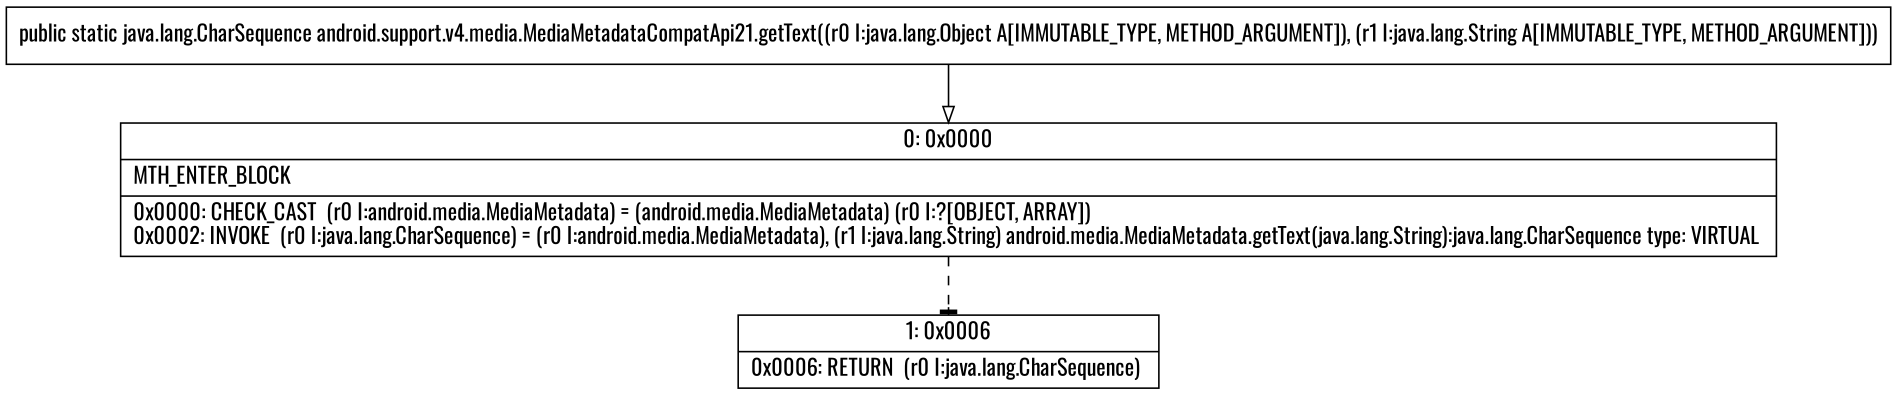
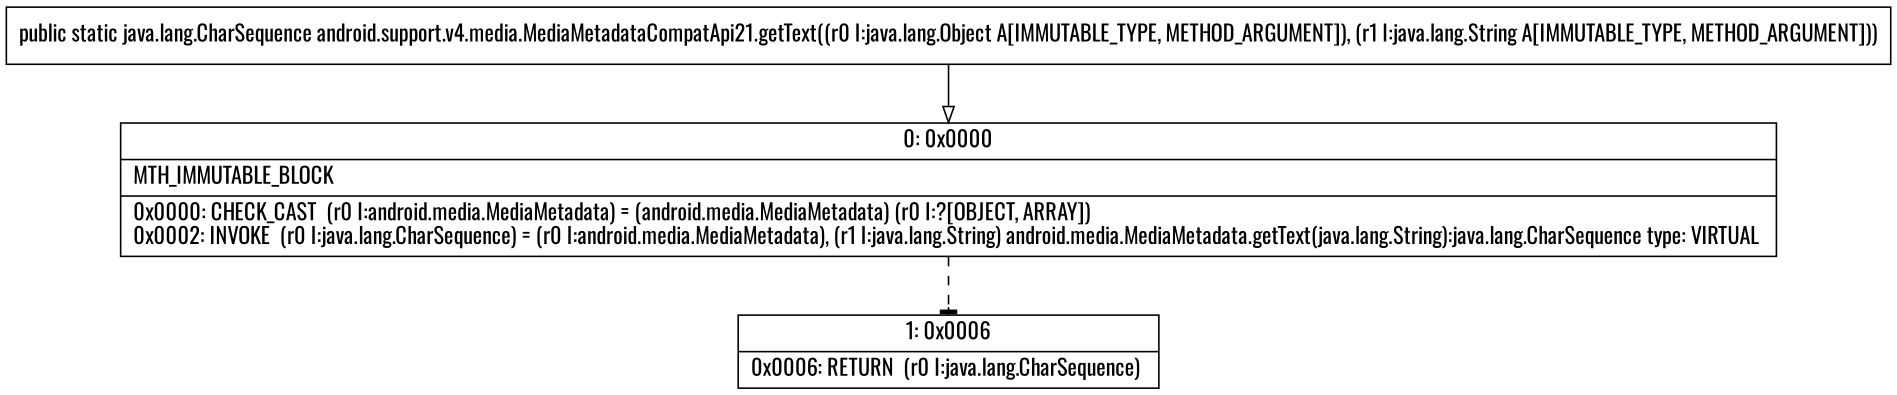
(213, 177) -> (234, 177)
